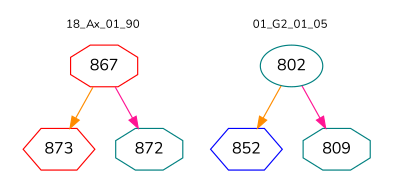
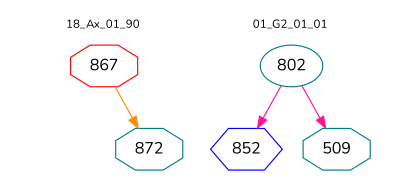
(290, 25) -> (290, 25)
(272, 102) -> (272, 102)
(124, 103) -> (124, 103)
(59, 149) -> none
(337, 149) -> (337, 149)
